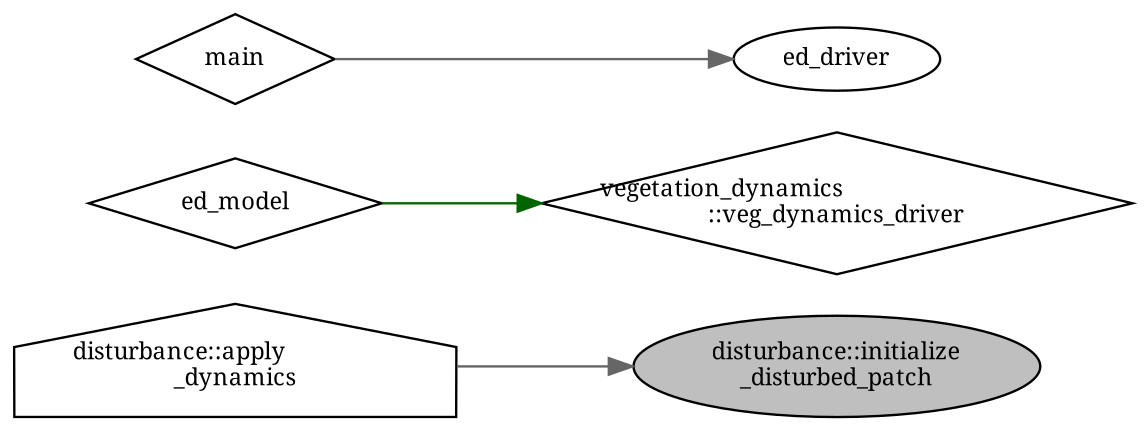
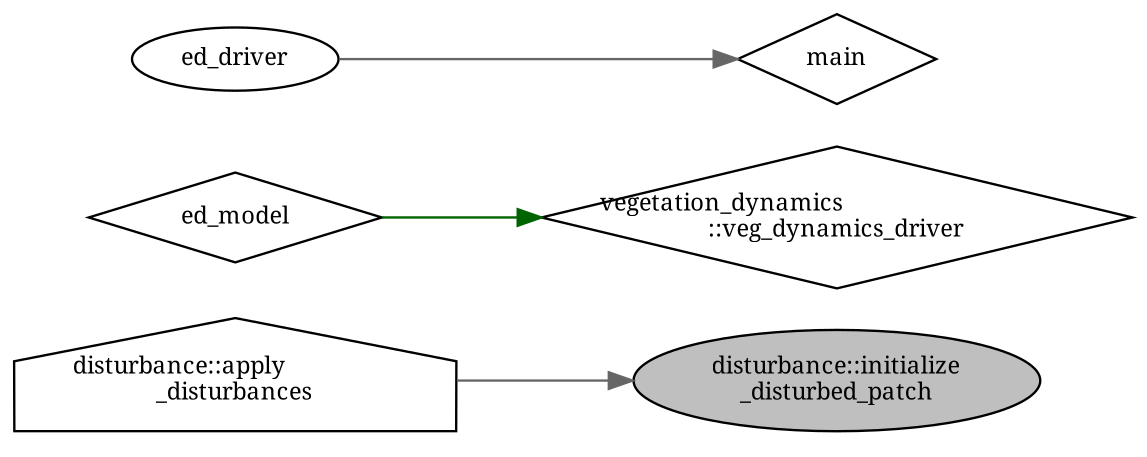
(522, 59) -> (527, 59)
(235, 366) -> (235, 381)
